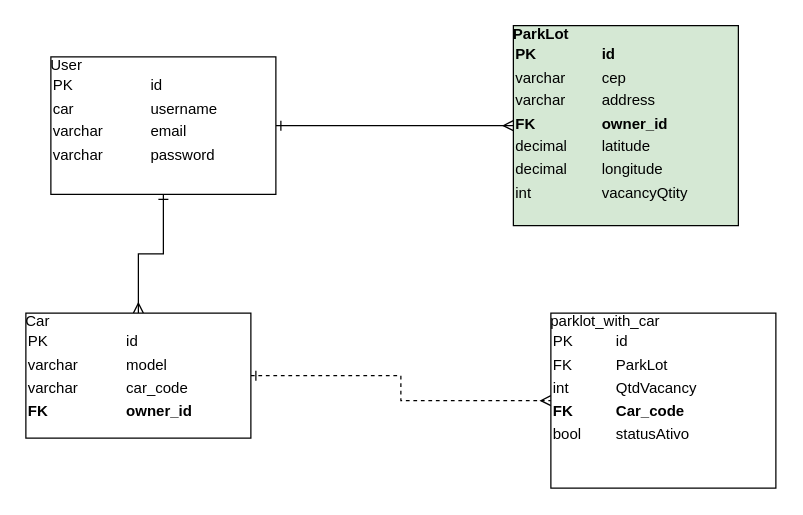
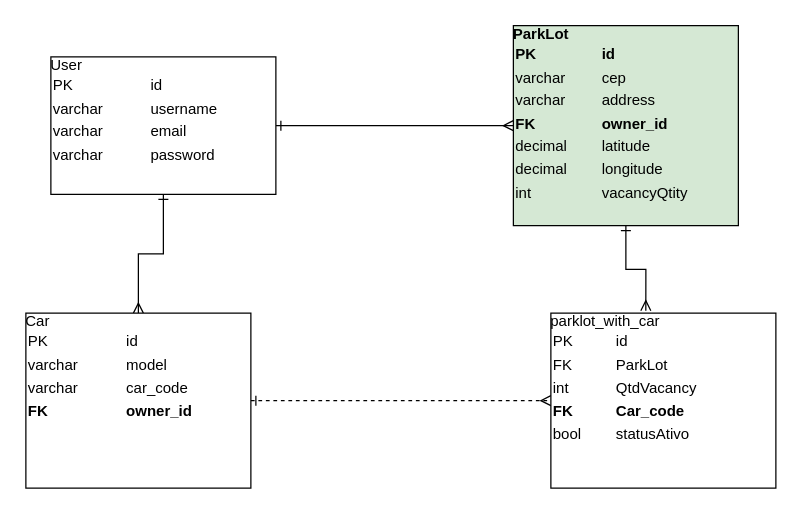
(84, 129) -> (84, 129)
none -> (635, 269)
(138, 376) -> (138, 401)
